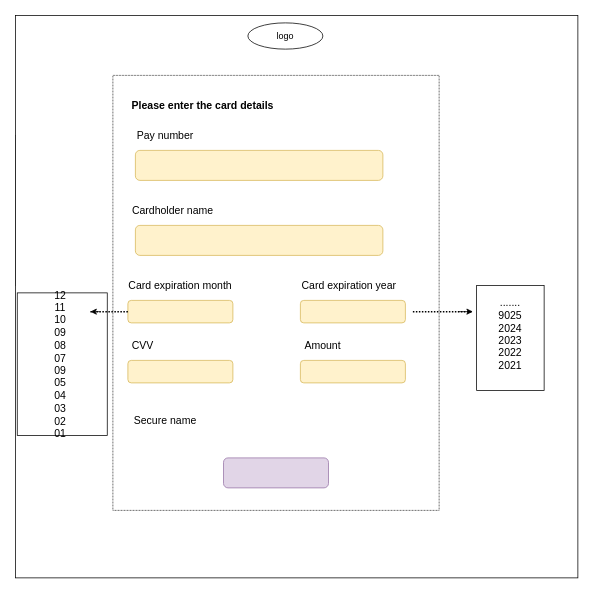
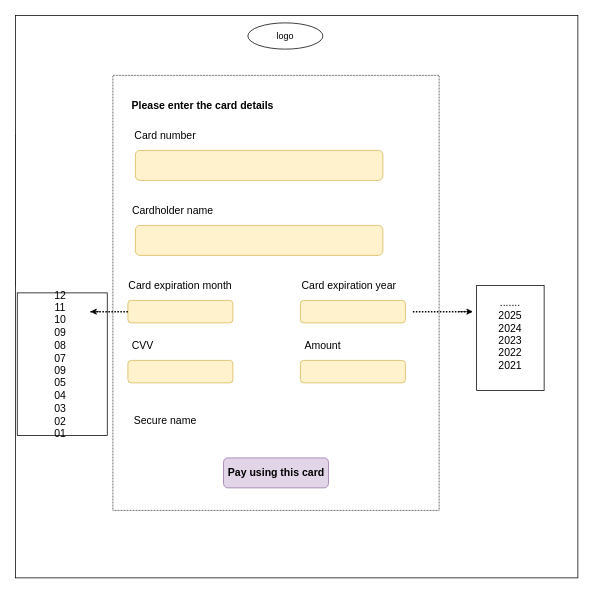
(165, 135) -> (165, 135)
(510, 334) -> (510, 334)
none -> (276, 473)
